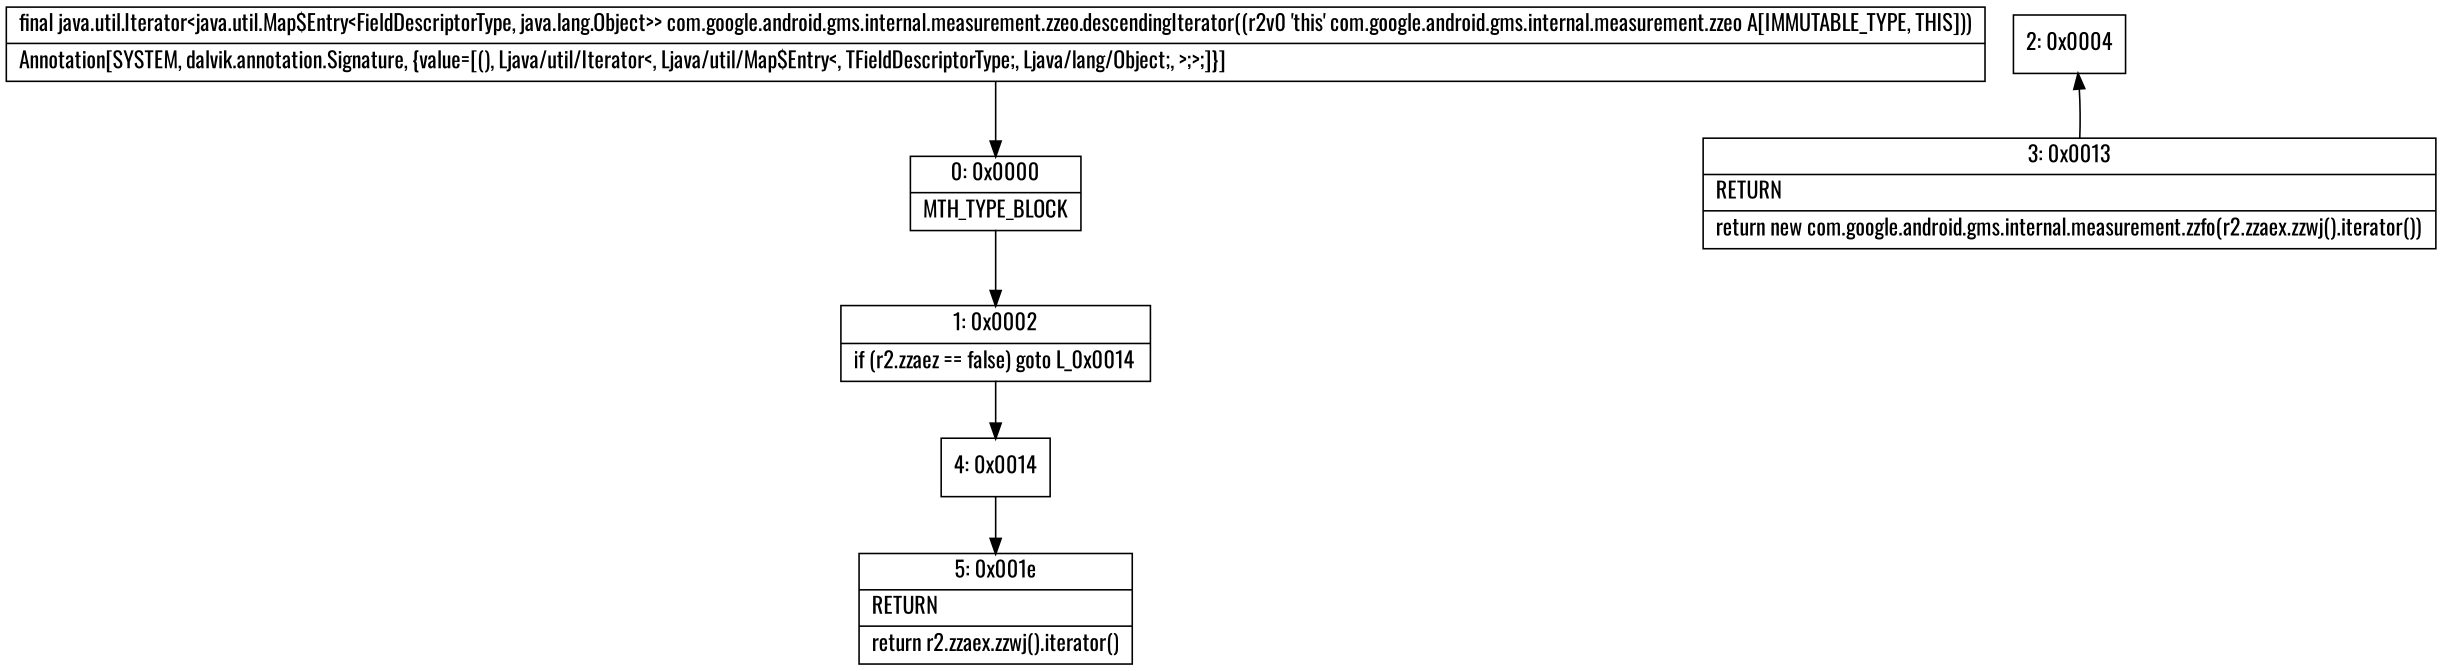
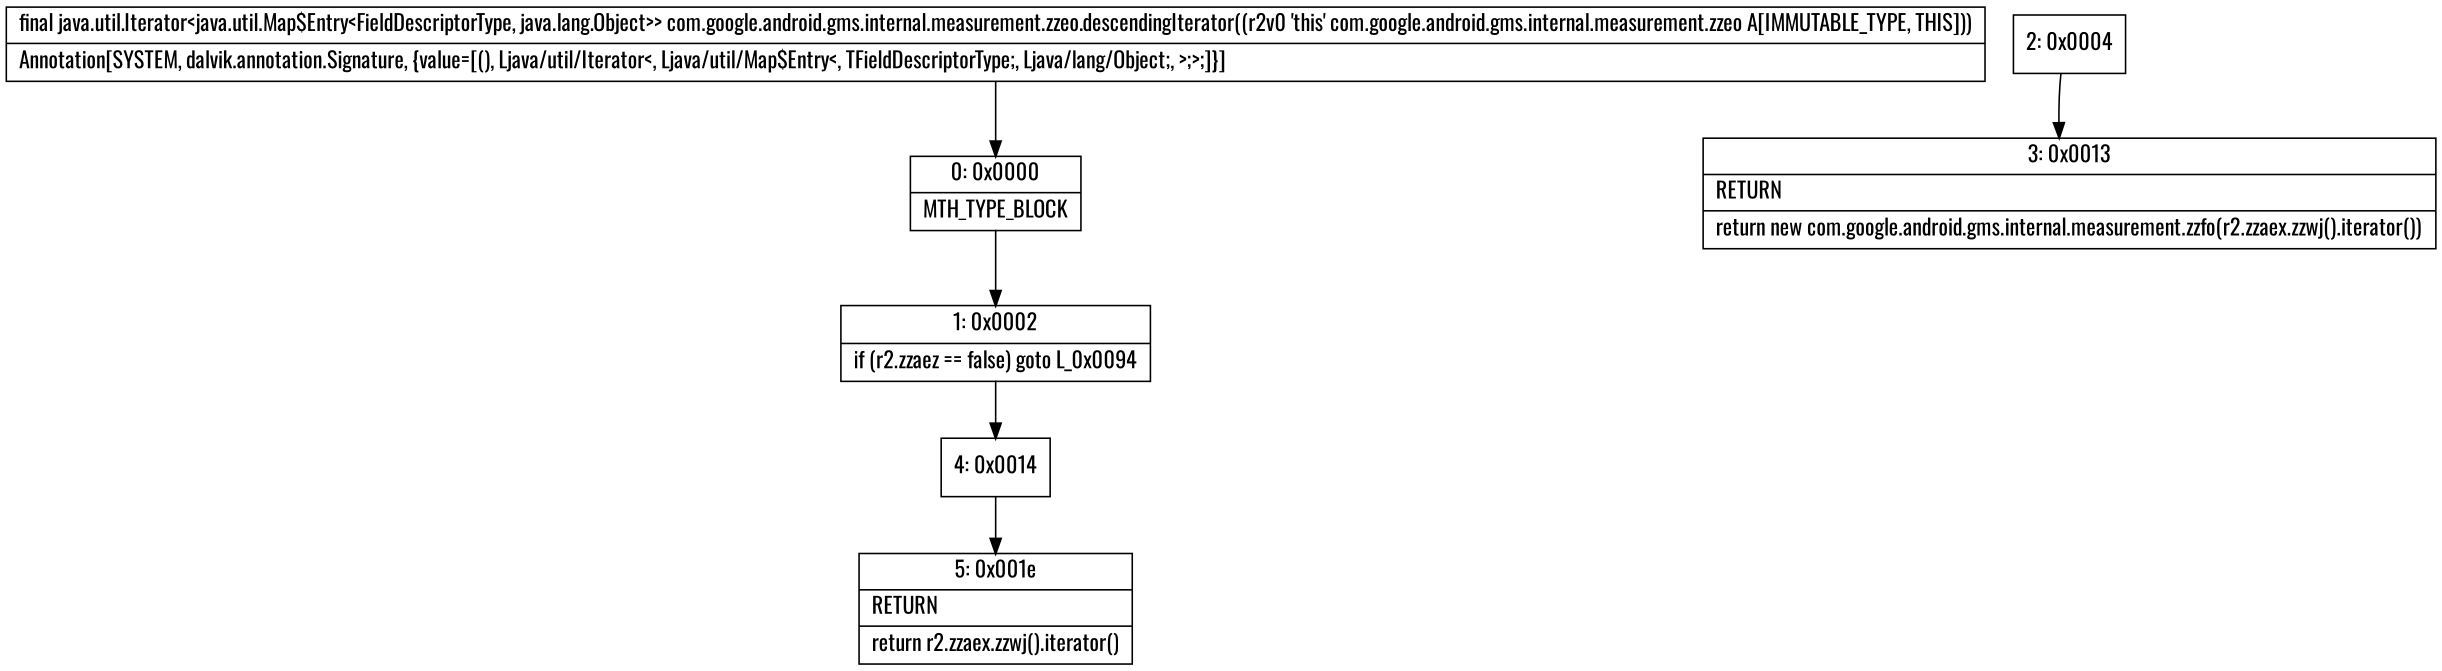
(2080, 114) -> (2059, 98)
(994, 362) -> (996, 362)
